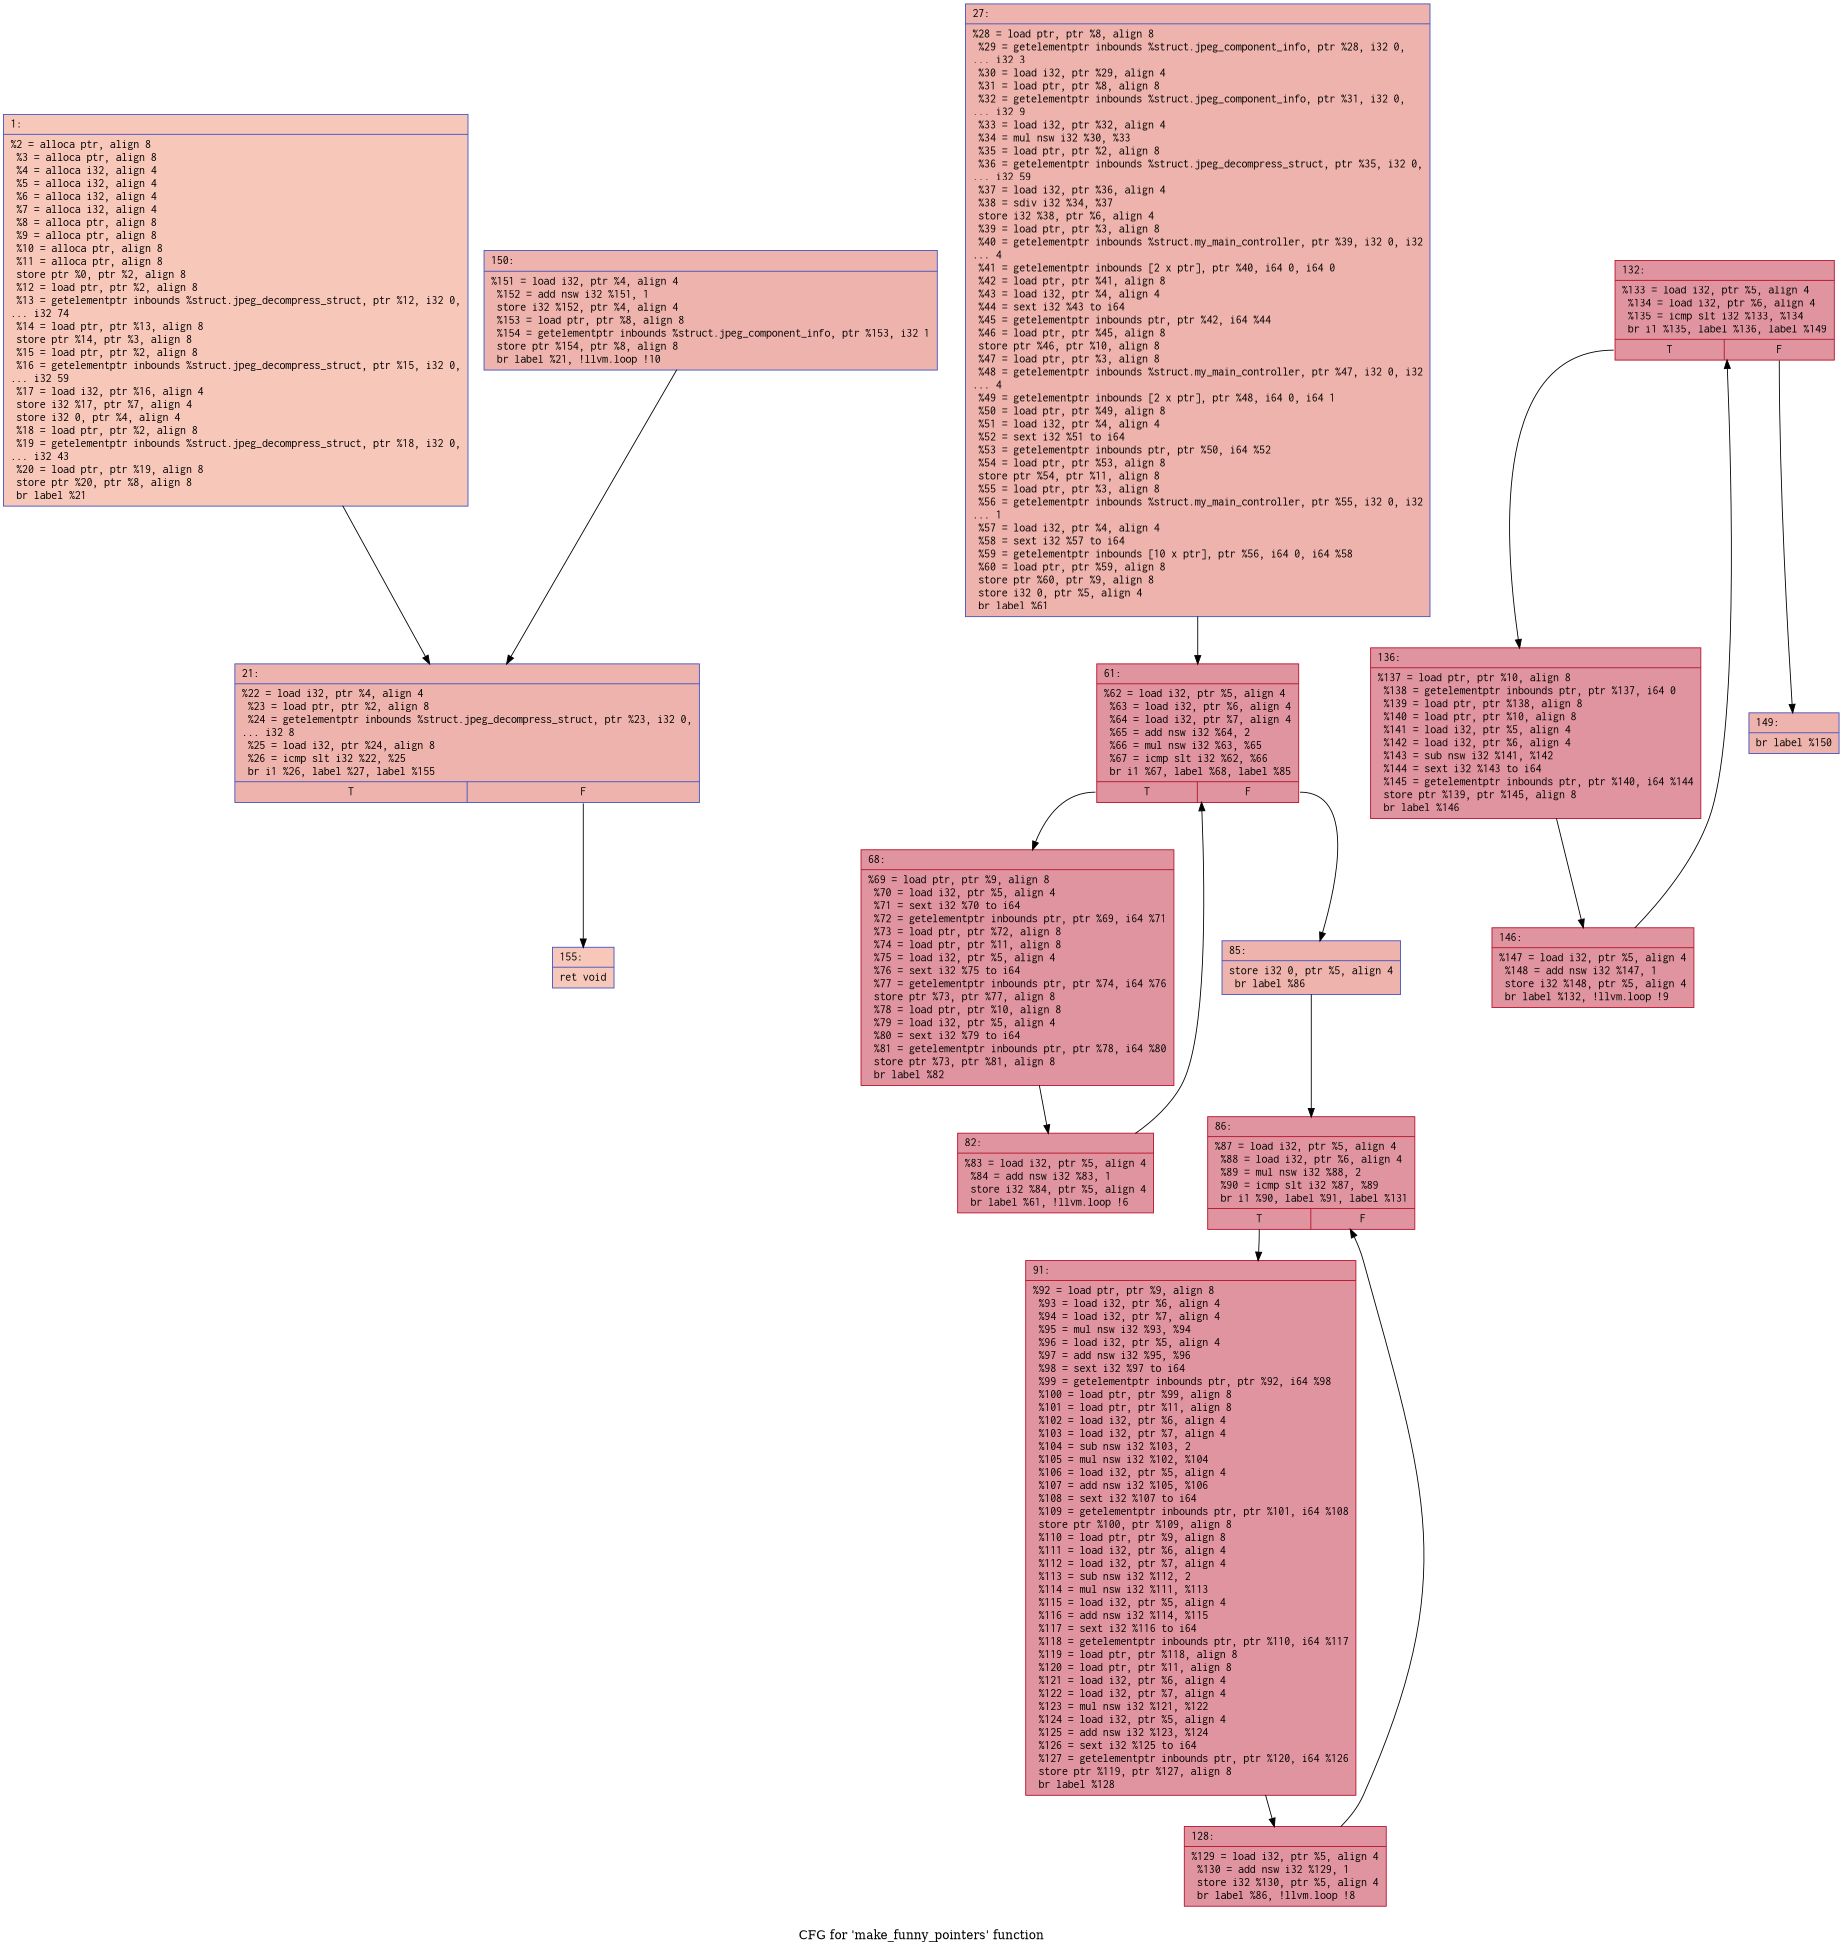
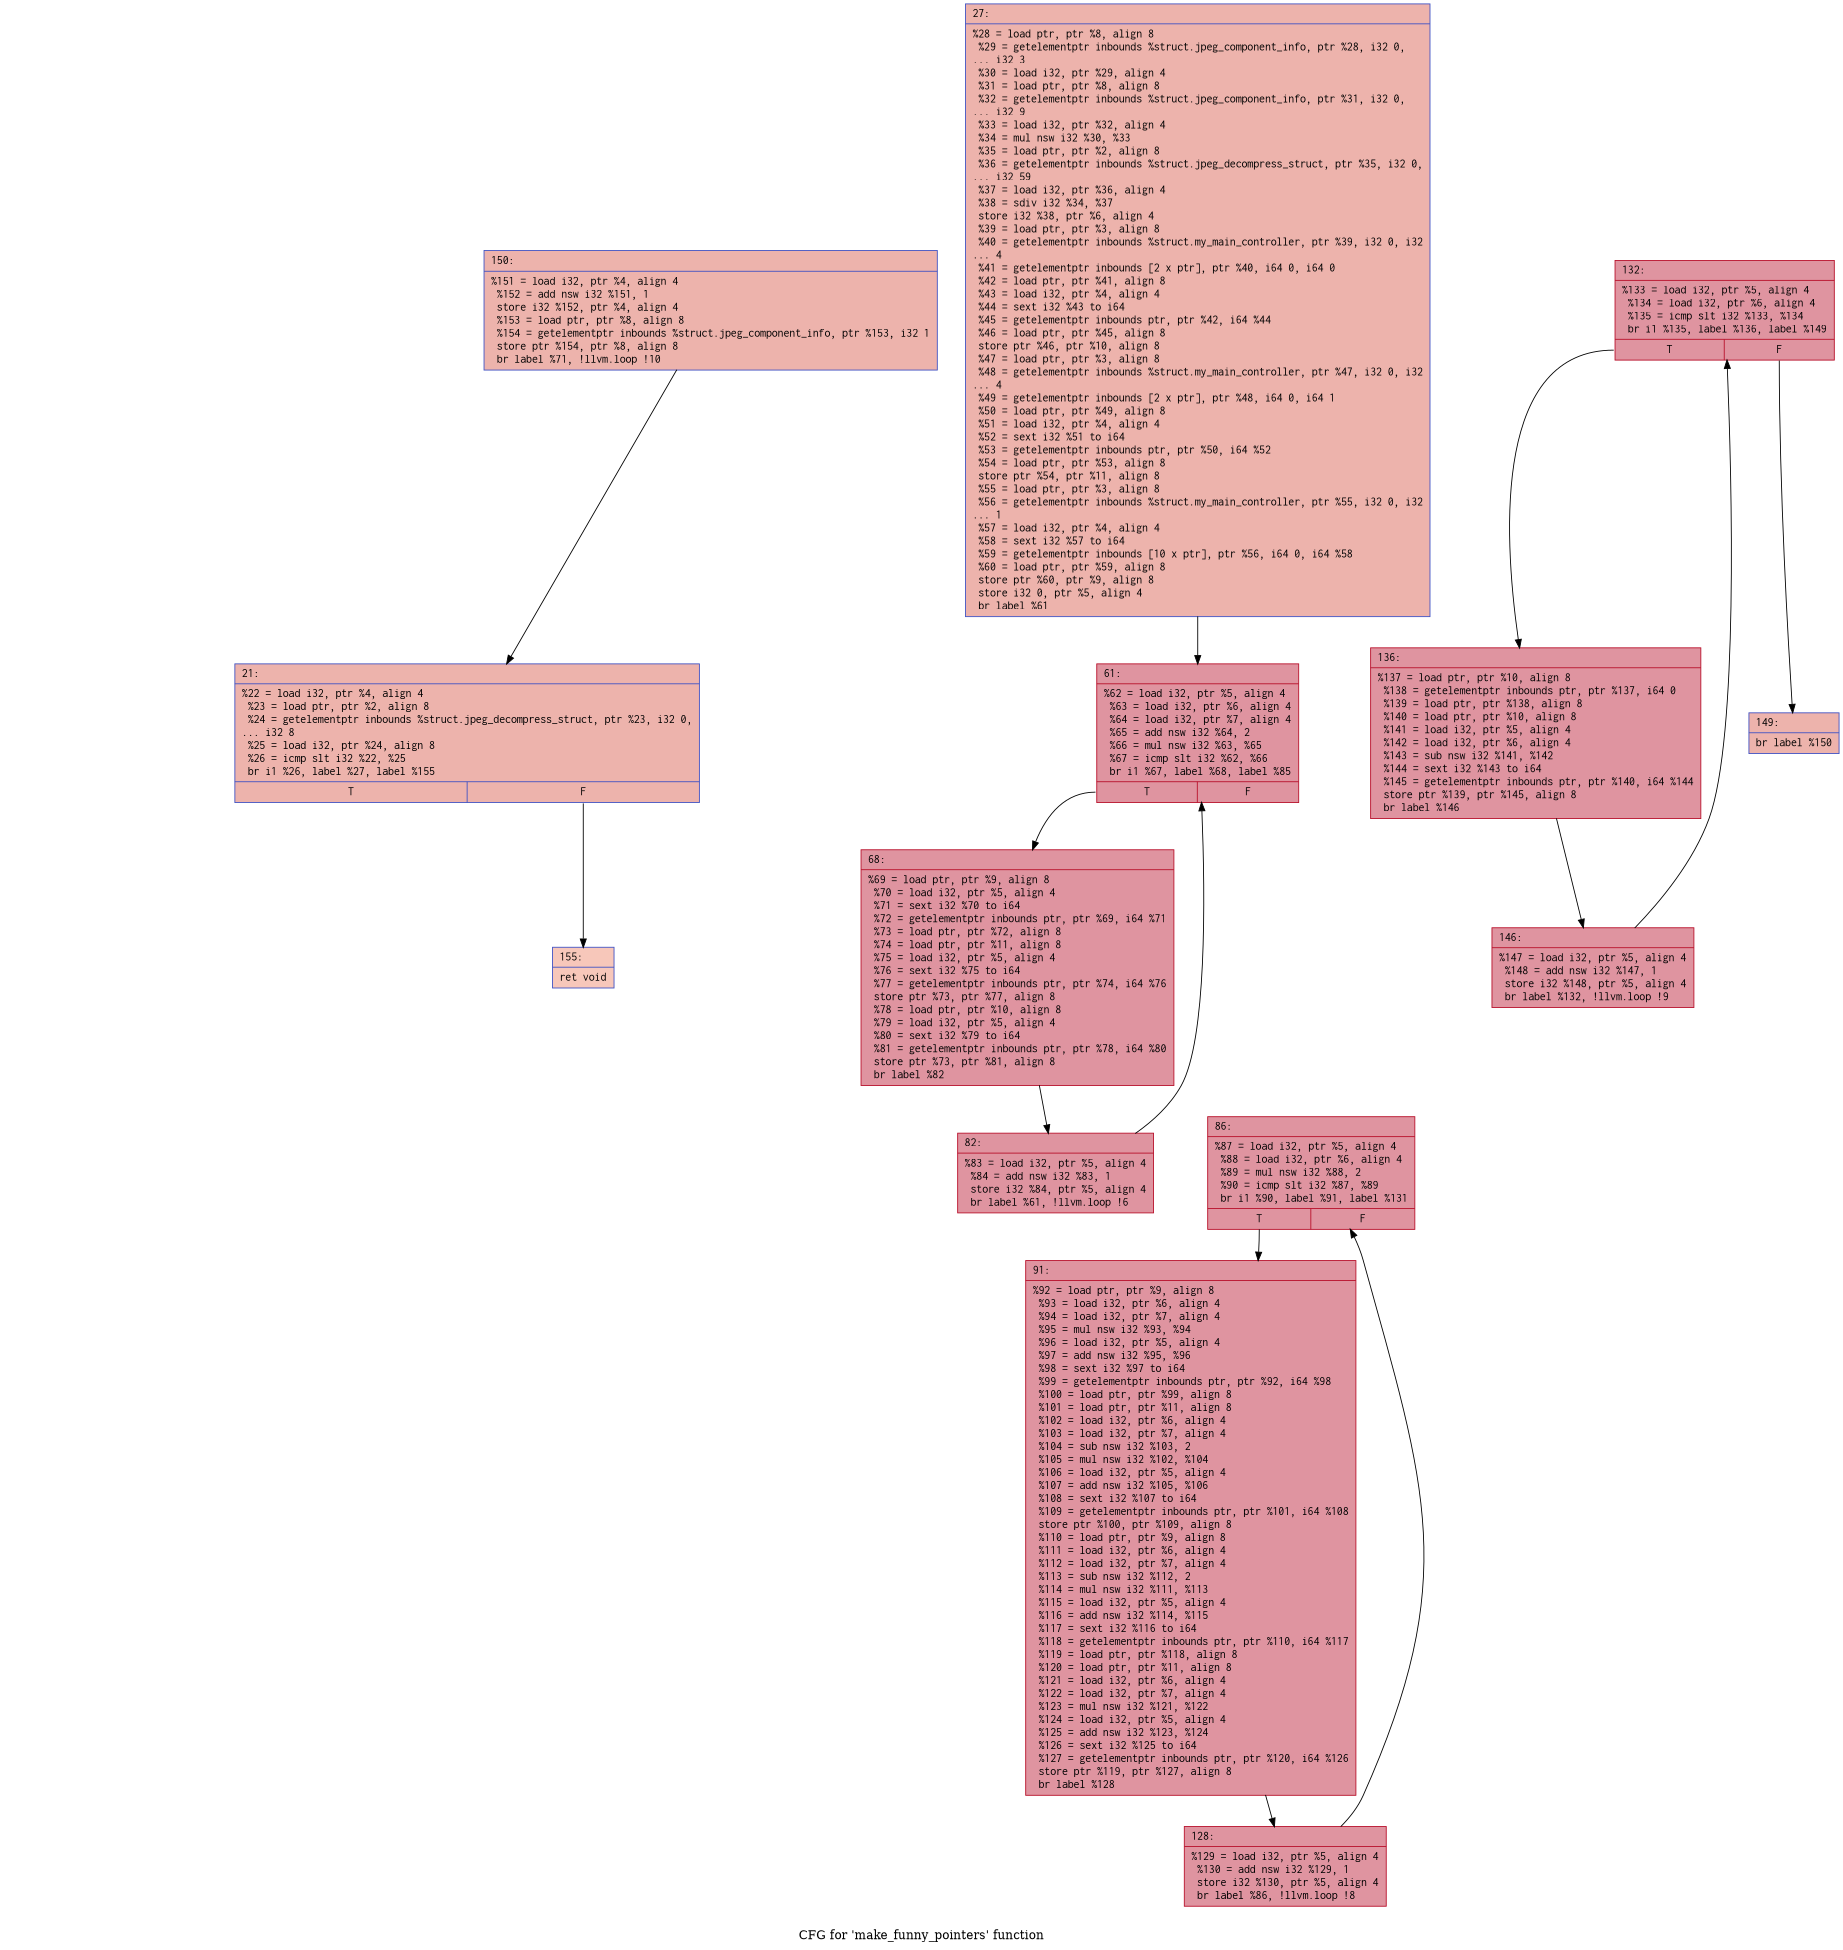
(236, 310) -> none
(576, 359) -> (576, 359)
(1311, 968) -> none
